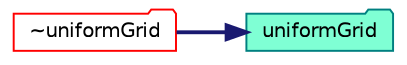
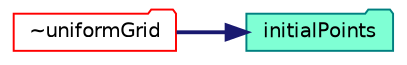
(320, 32) -> (320, 32)
